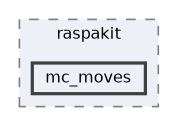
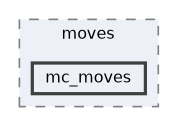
(89, 35) -> (89, 35)
